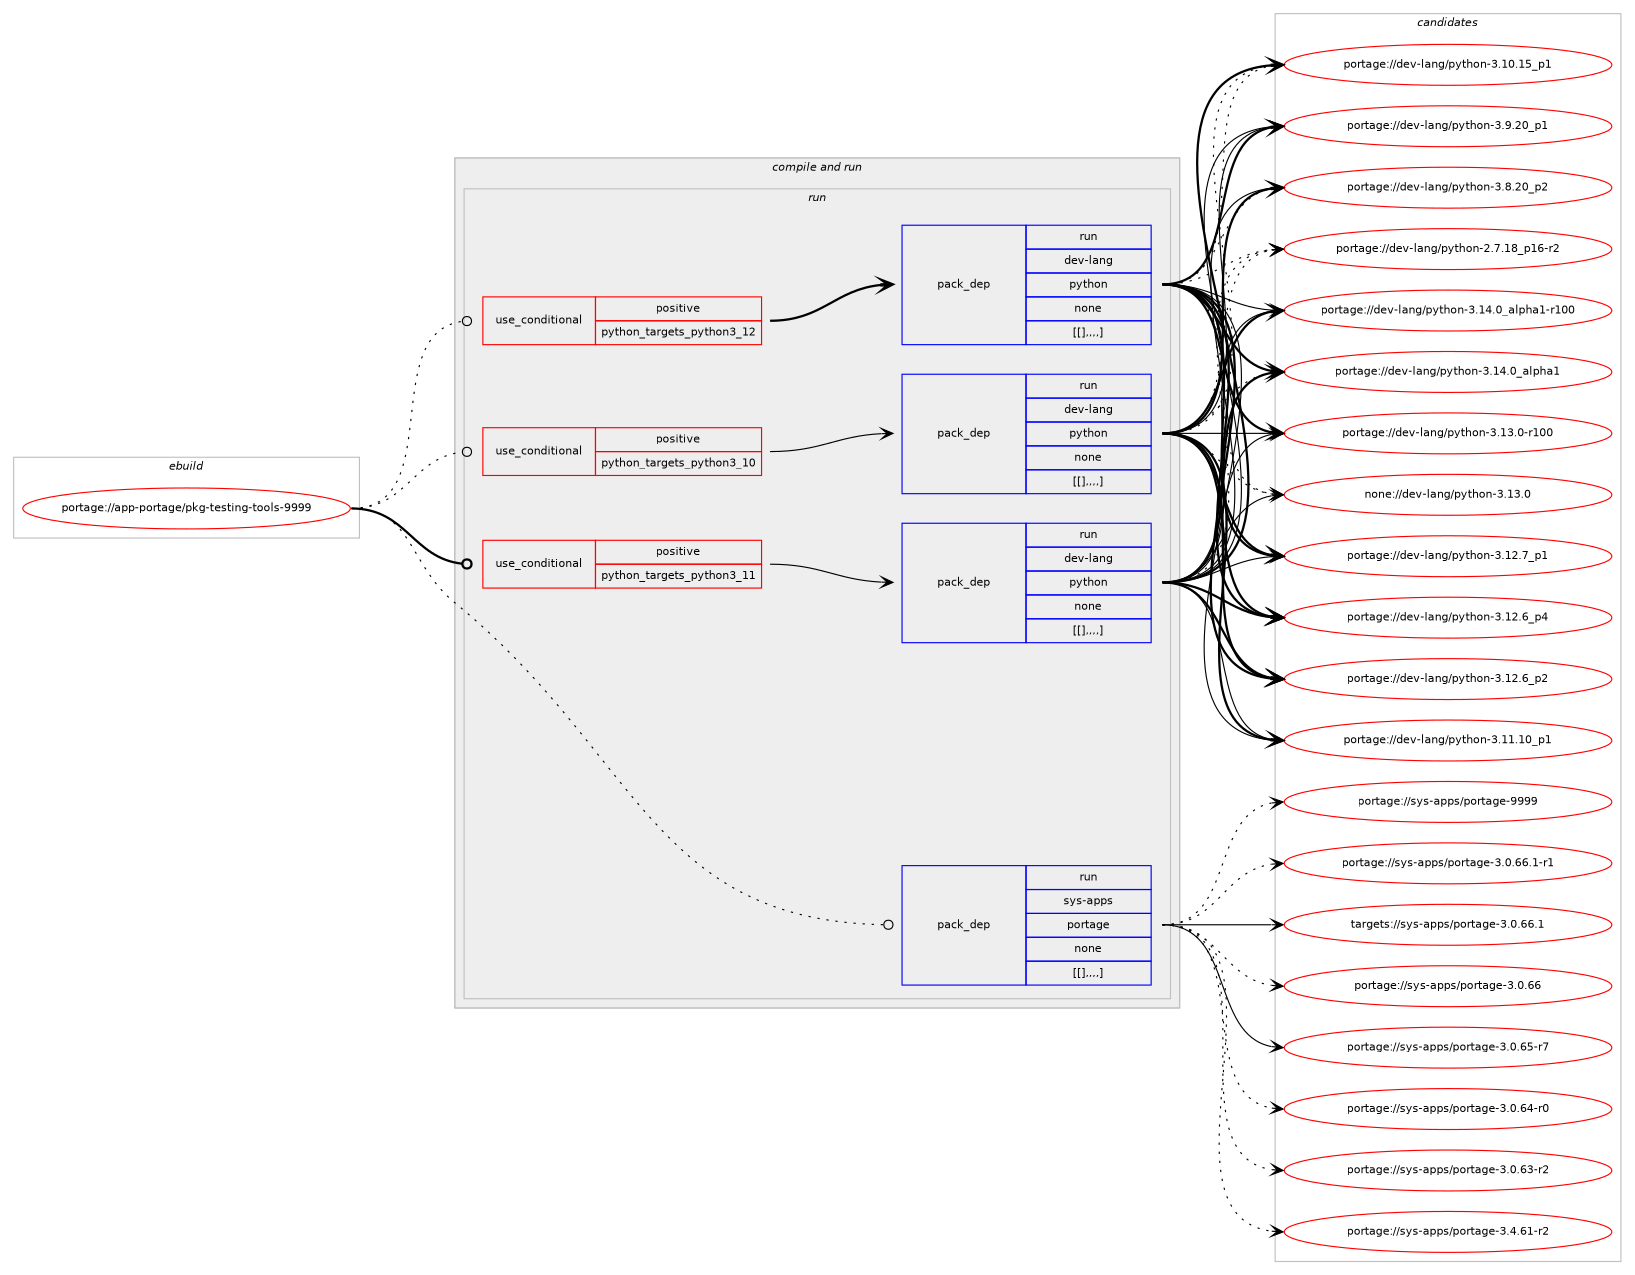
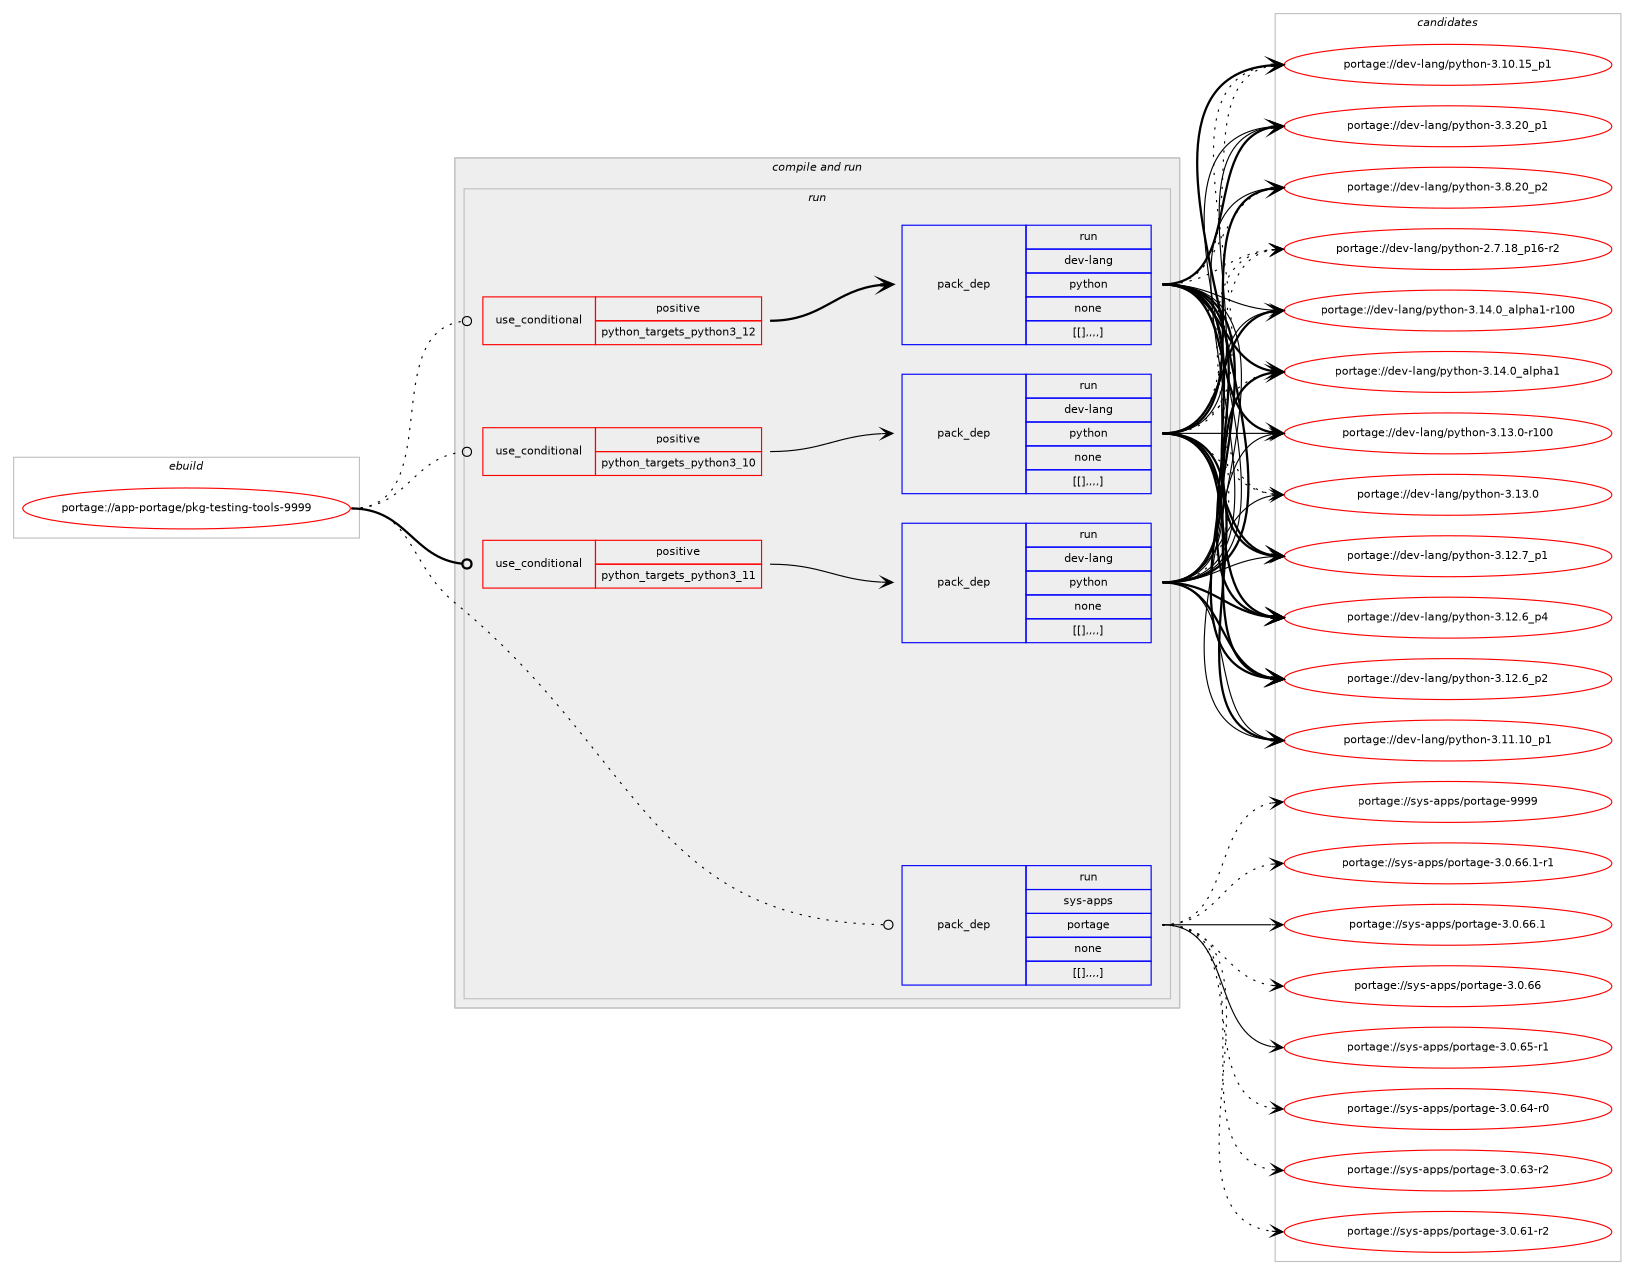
(1448, 126) -> (1448, 126)
(1448, 495) -> (1448, 495)
(1448, 925) -> (1448, 925)
(1448, 1048) -> (1448, 1048)
(1448, 1232) -> (1448, 1232)
